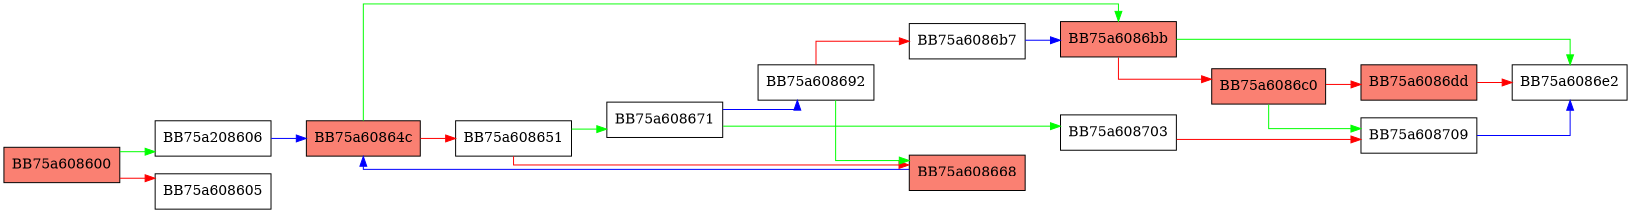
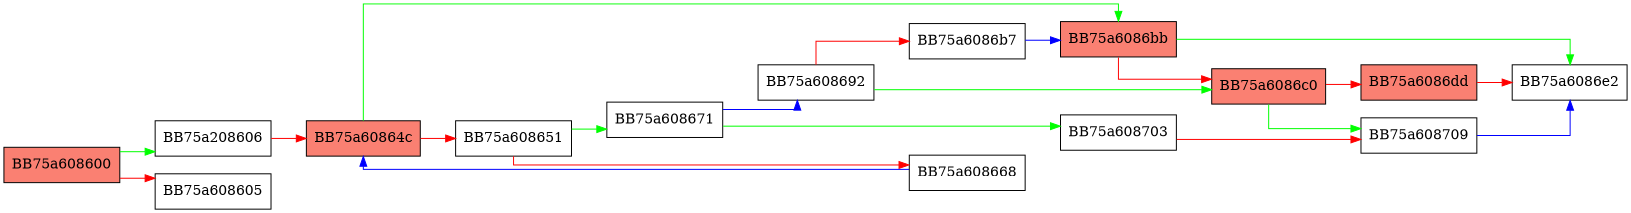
(284, 138) -> (284, 138)
(836, 156) -> (1038, 90)
(967, 173) -> (967, 173)
